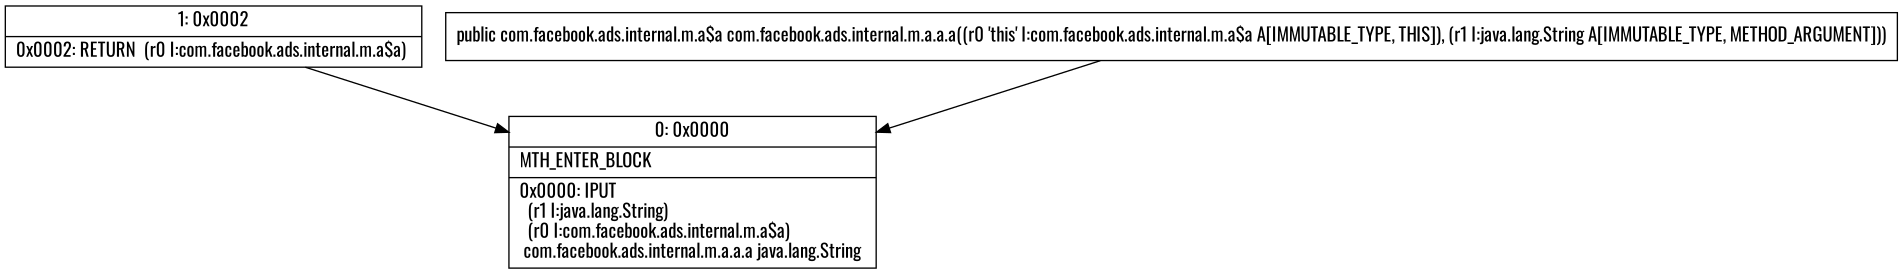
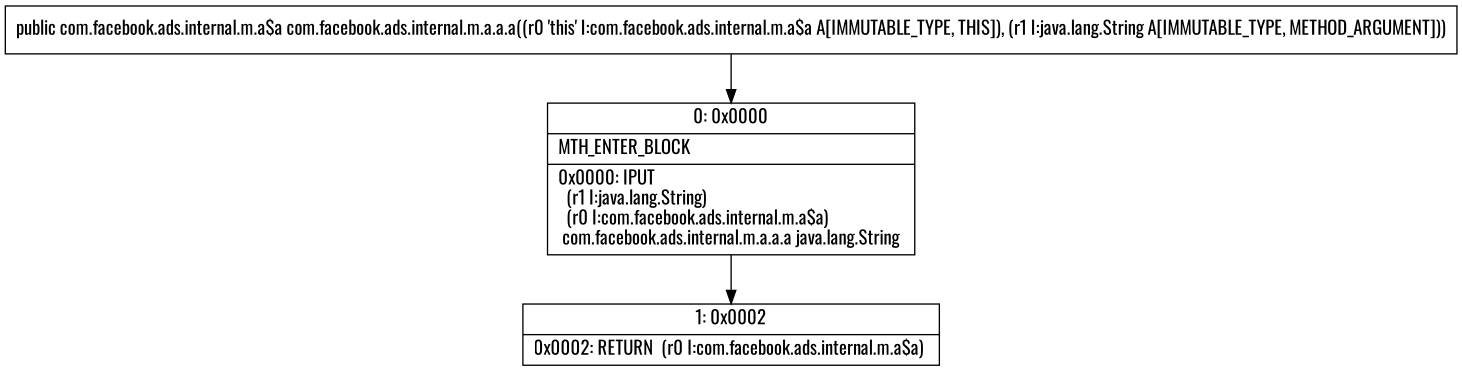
(401, 98) -> (731, 273)
